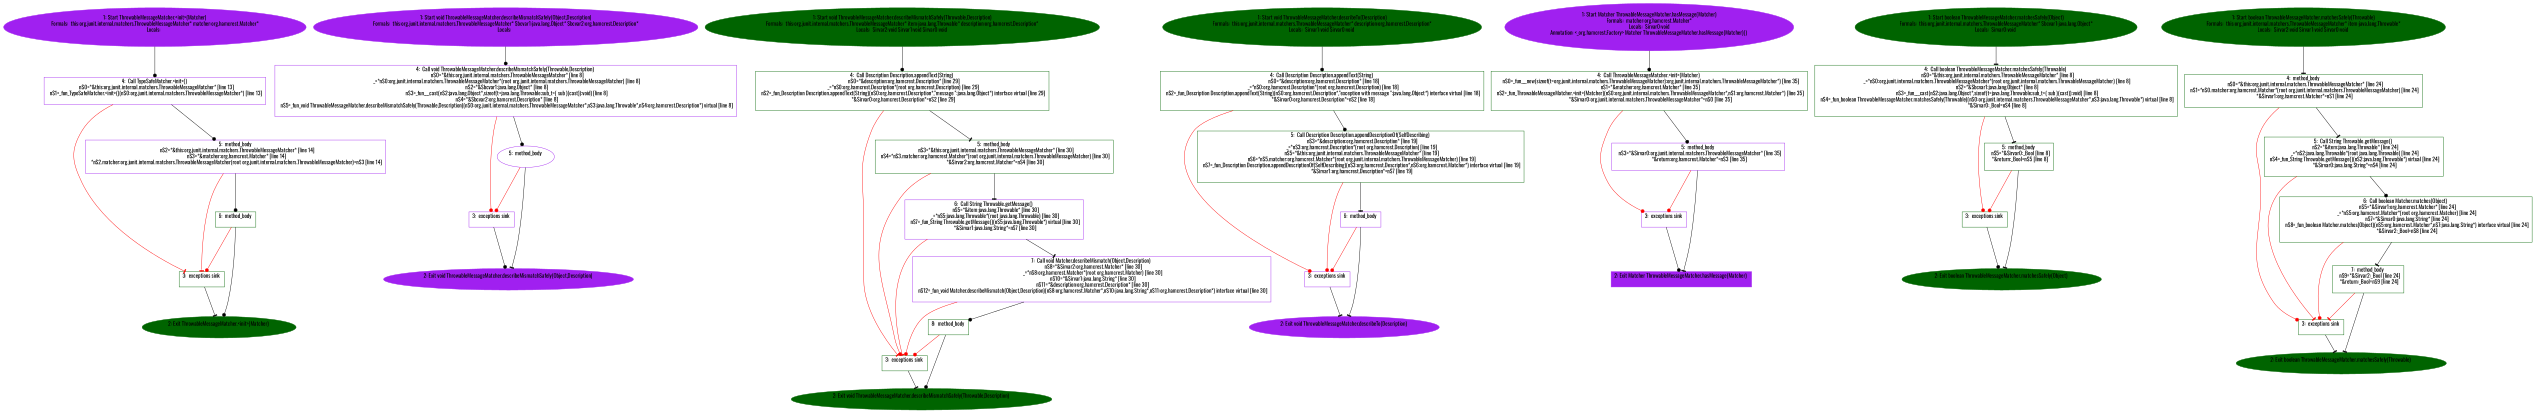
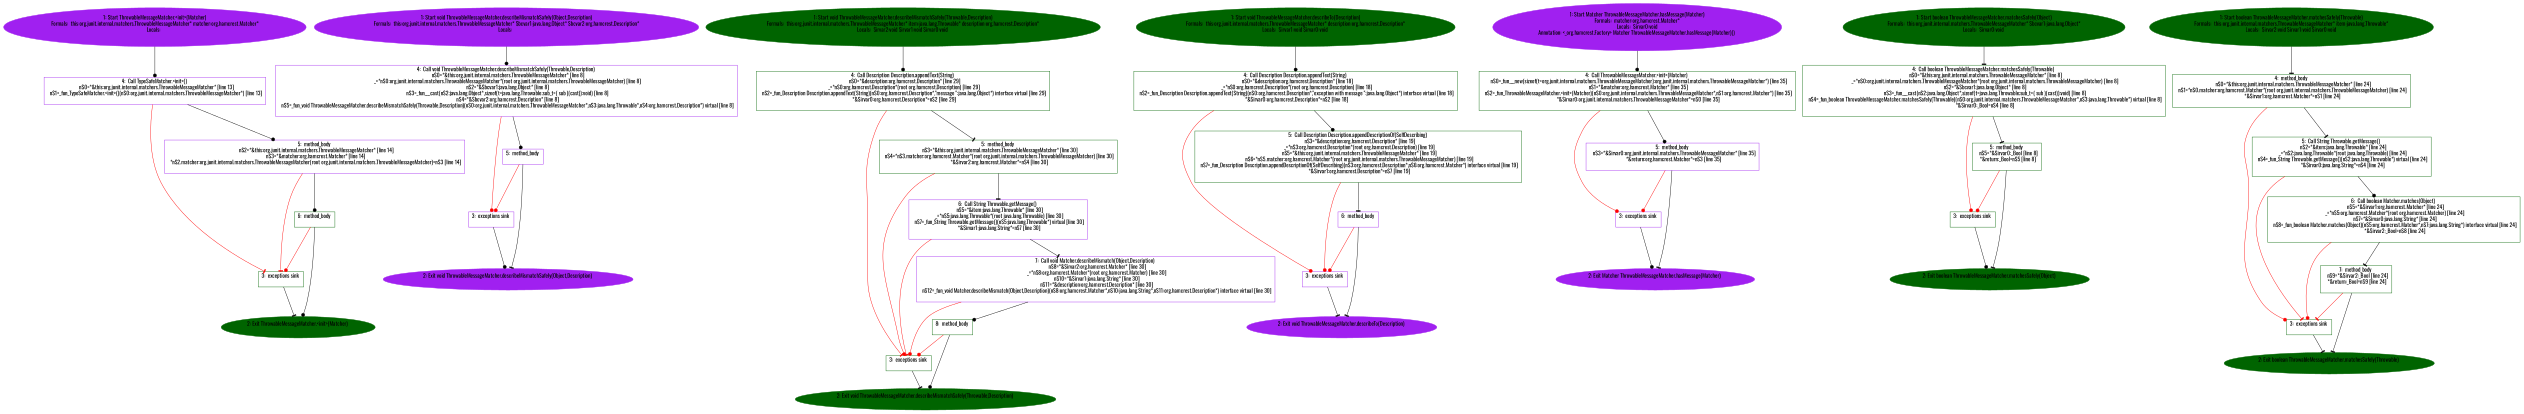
(526, 157) -> (523, 157)
(1681, 279) -> (1655, 279)
